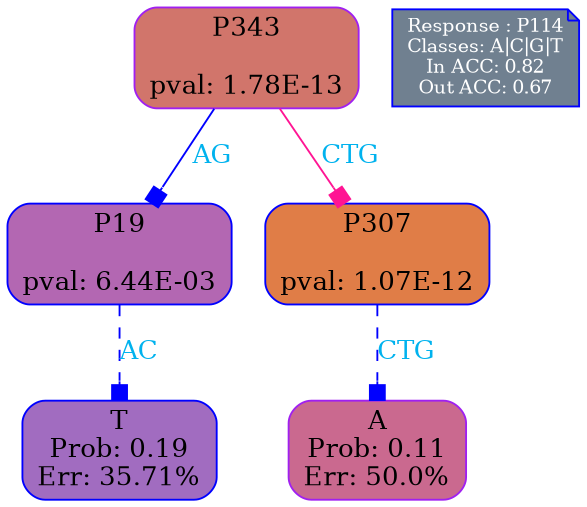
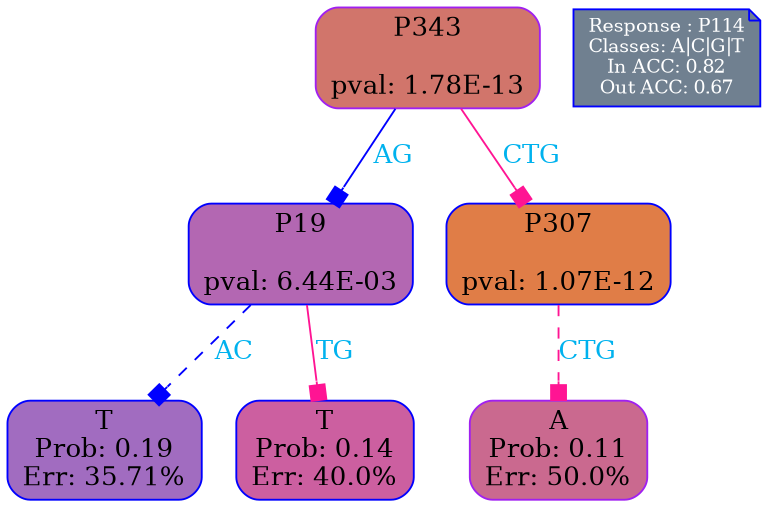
(377, 343) -> (559, 343)
none -> (325, 450)
